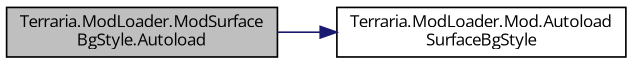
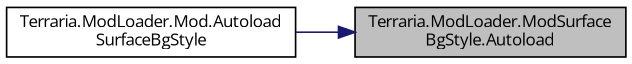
(299, 32) -> (317, 32)
